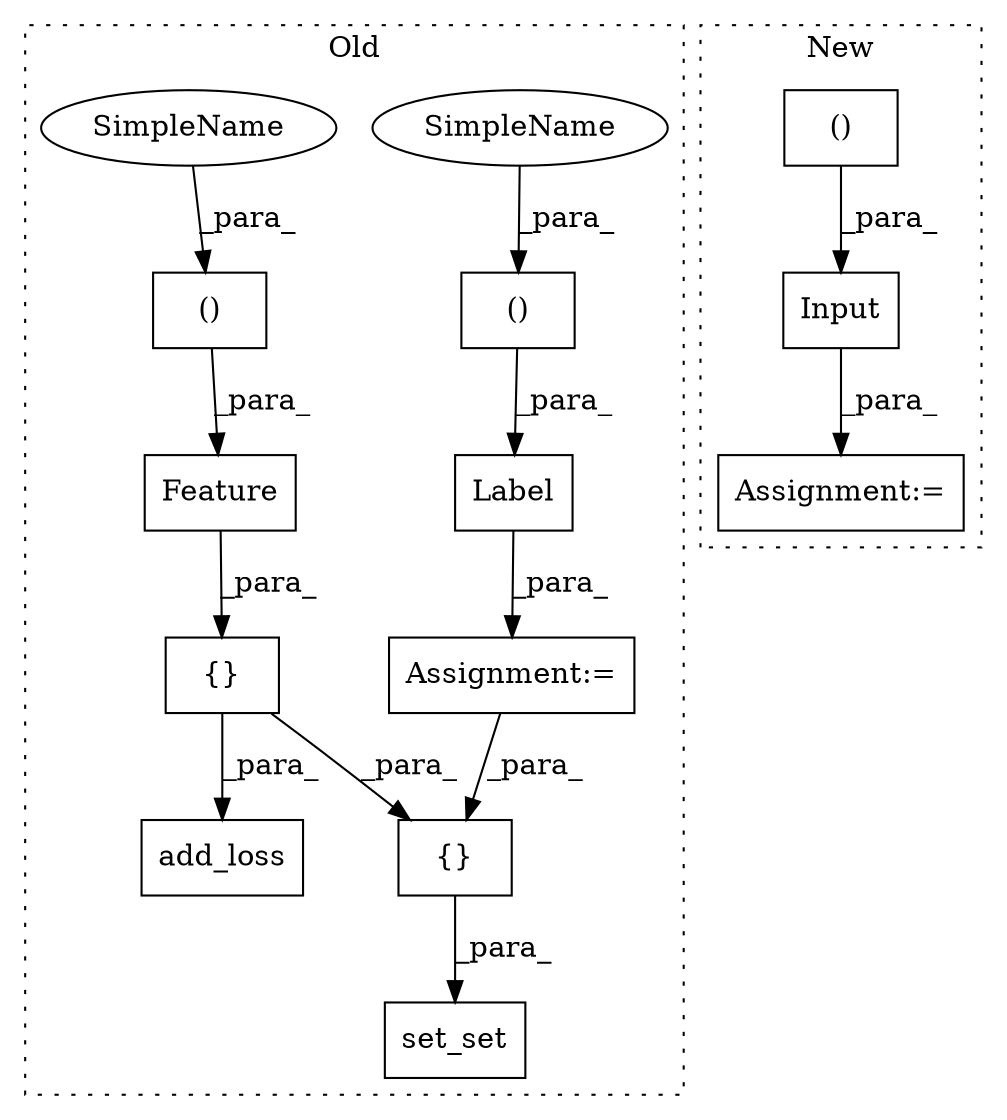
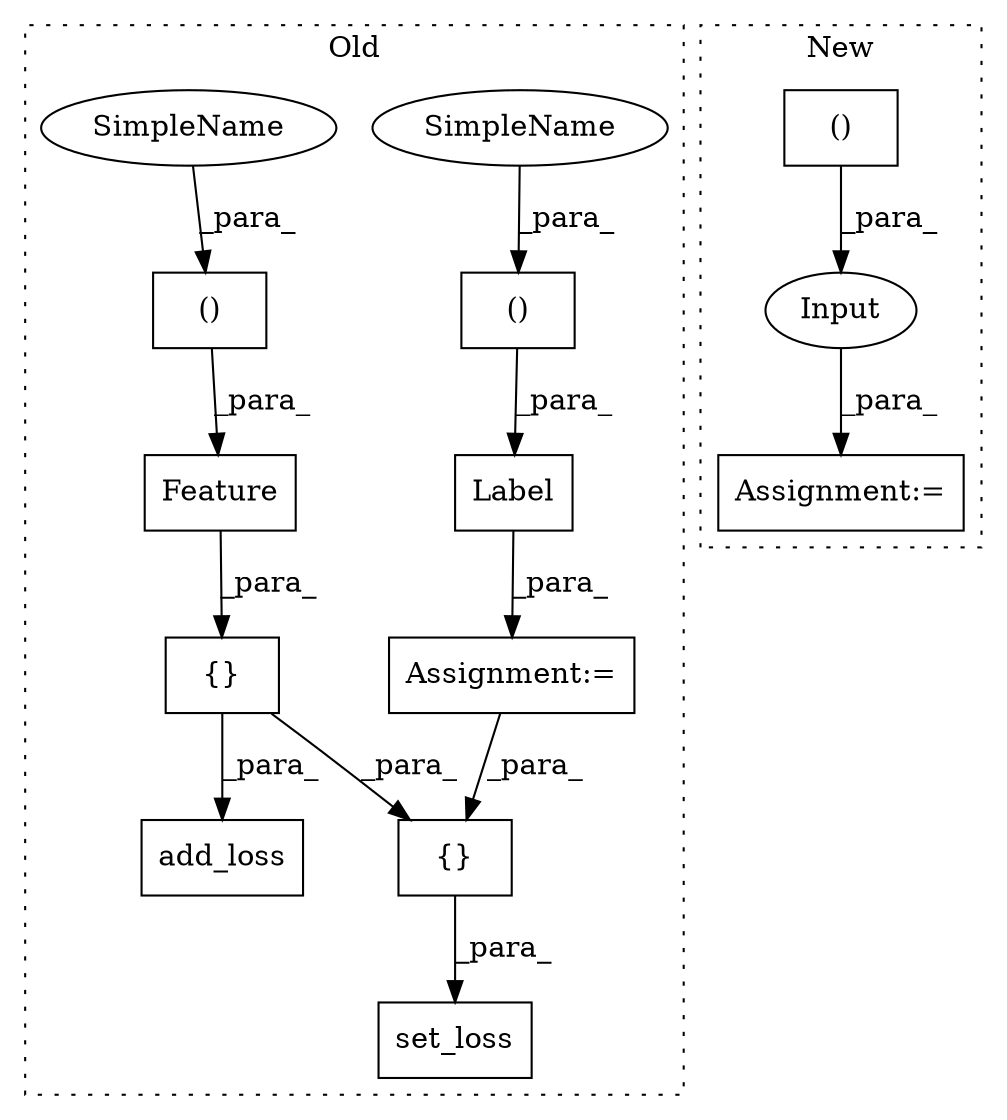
(841, 310) -> (841, 310)
(455, 1040) -> (455, 1040)
